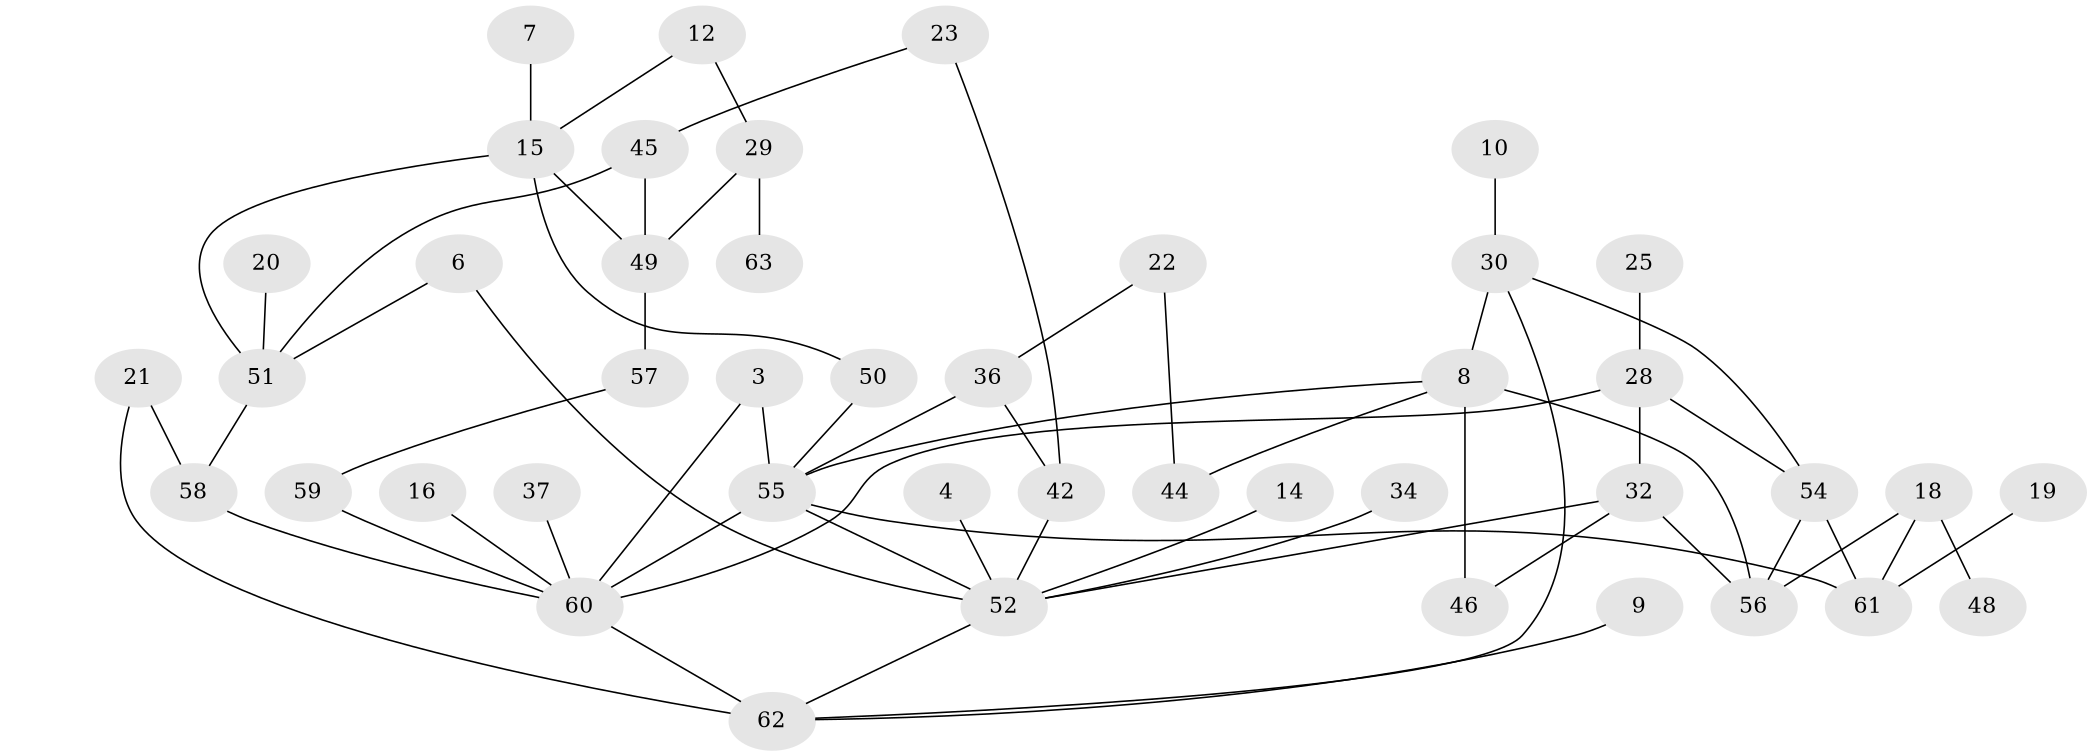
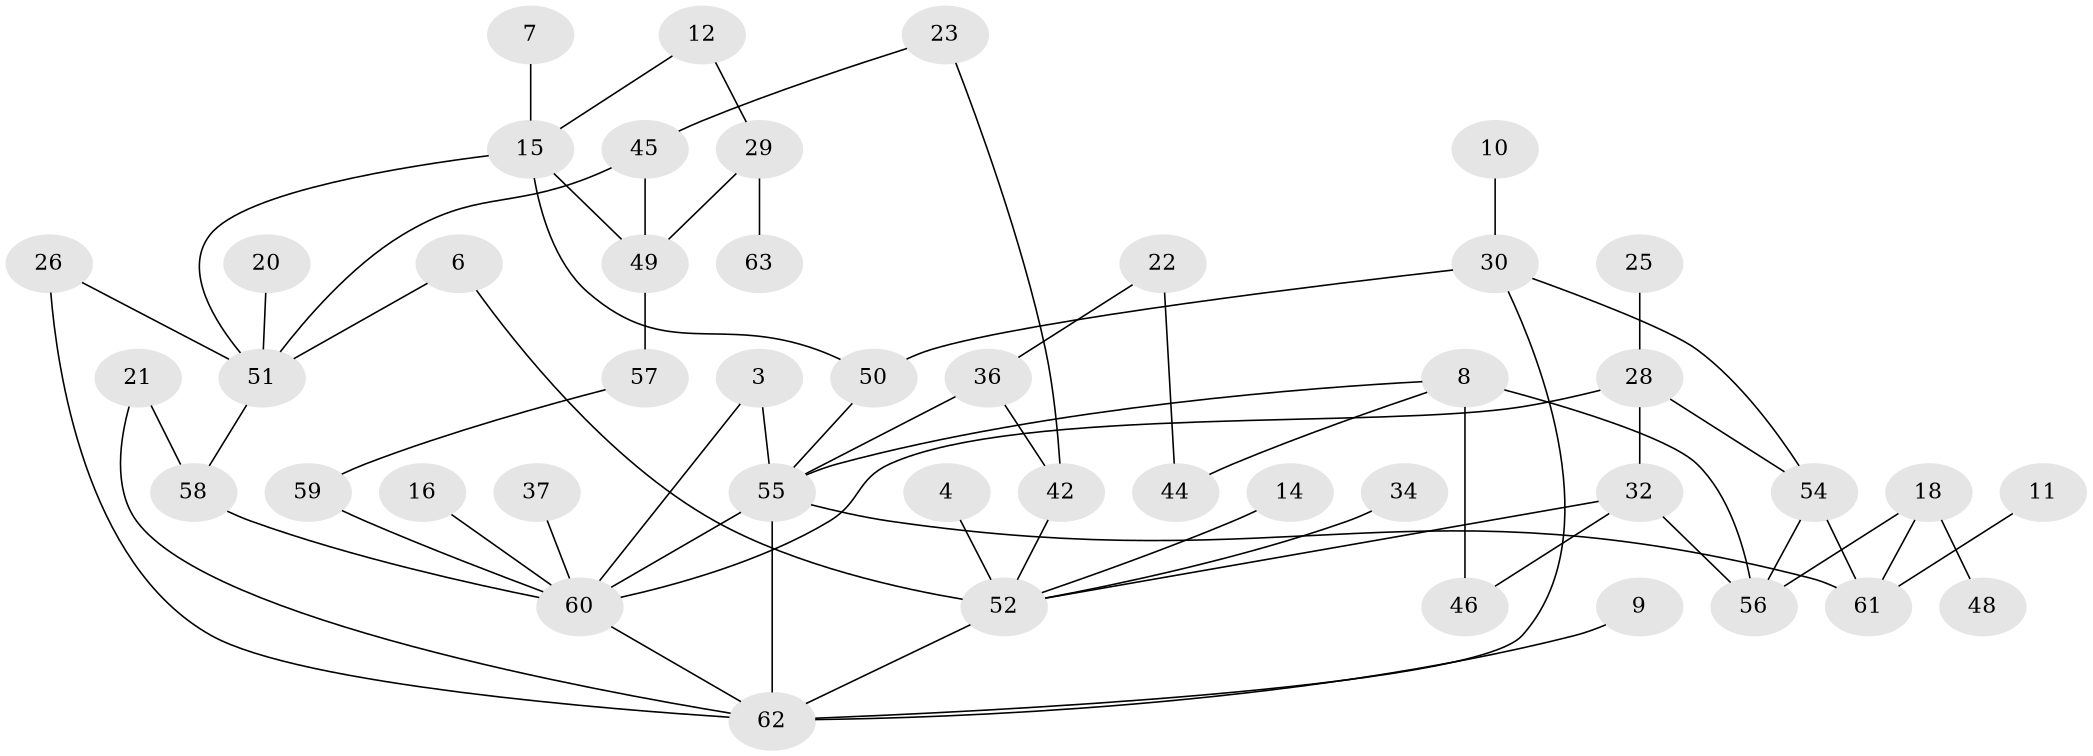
none -> (49, 264)
(1480, 321) -> (1178, 305)
(2043, 493) -> (2043, 493)
(888, 550) -> (772, 607)
